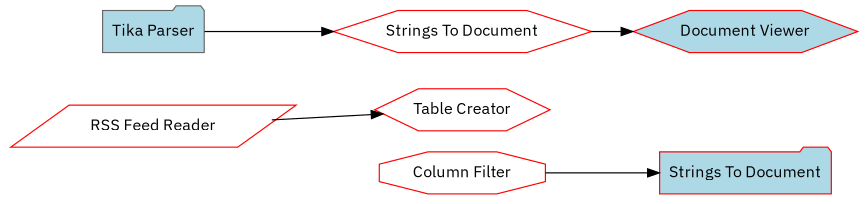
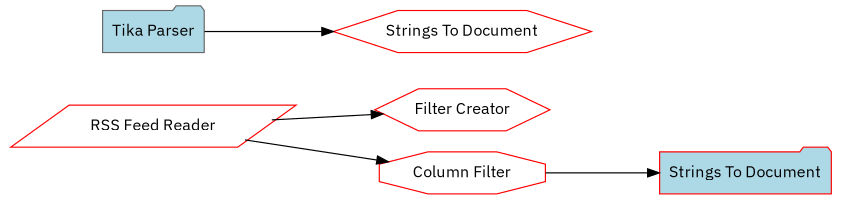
(745, 32) -> none
(462, 110) -> (462, 110)
none -> (311, 150)
